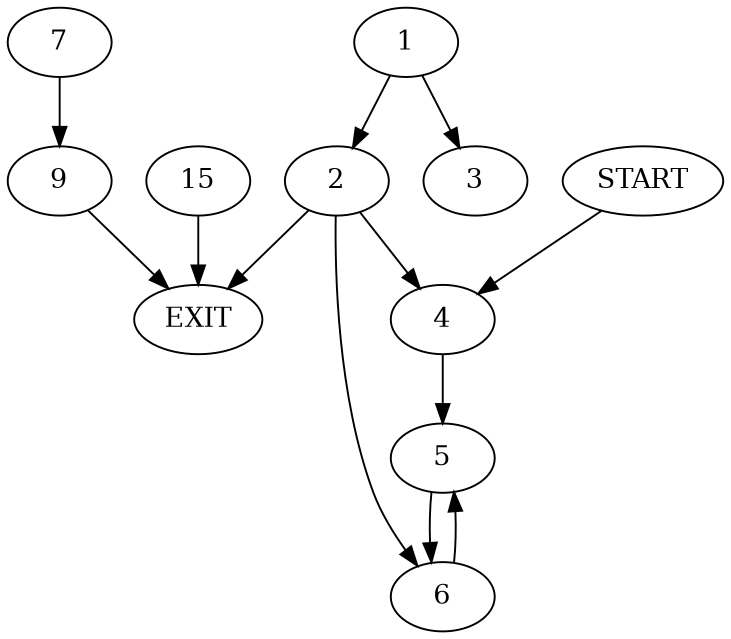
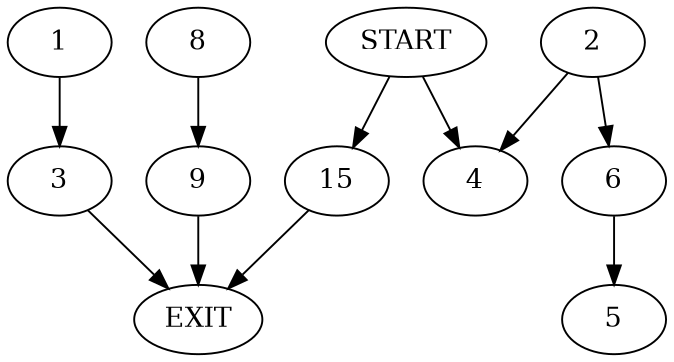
(60, 42) -> (198, 42)
(376, 103) -> none
none -> (376, 103)
(276, 242) -> (121, 242)
(443, 379) -> none
(430, 517) -> none
